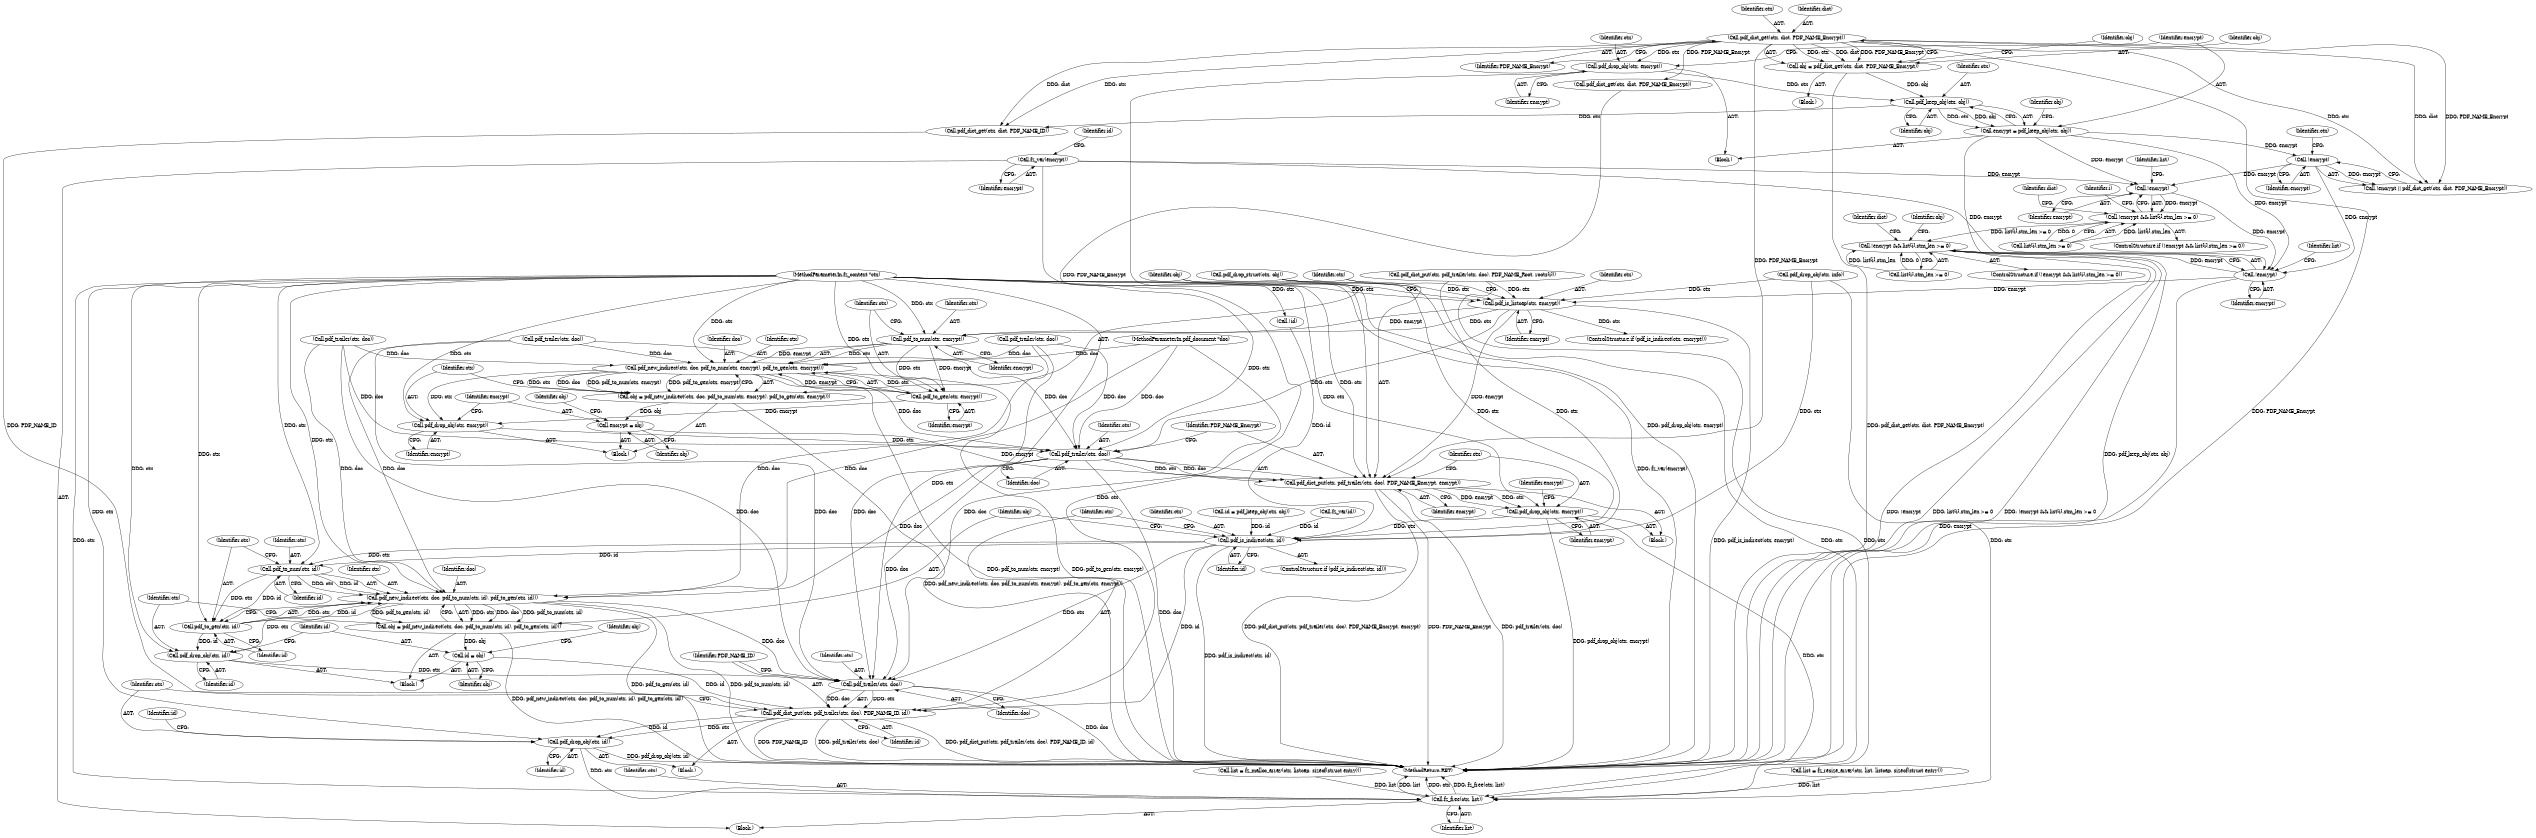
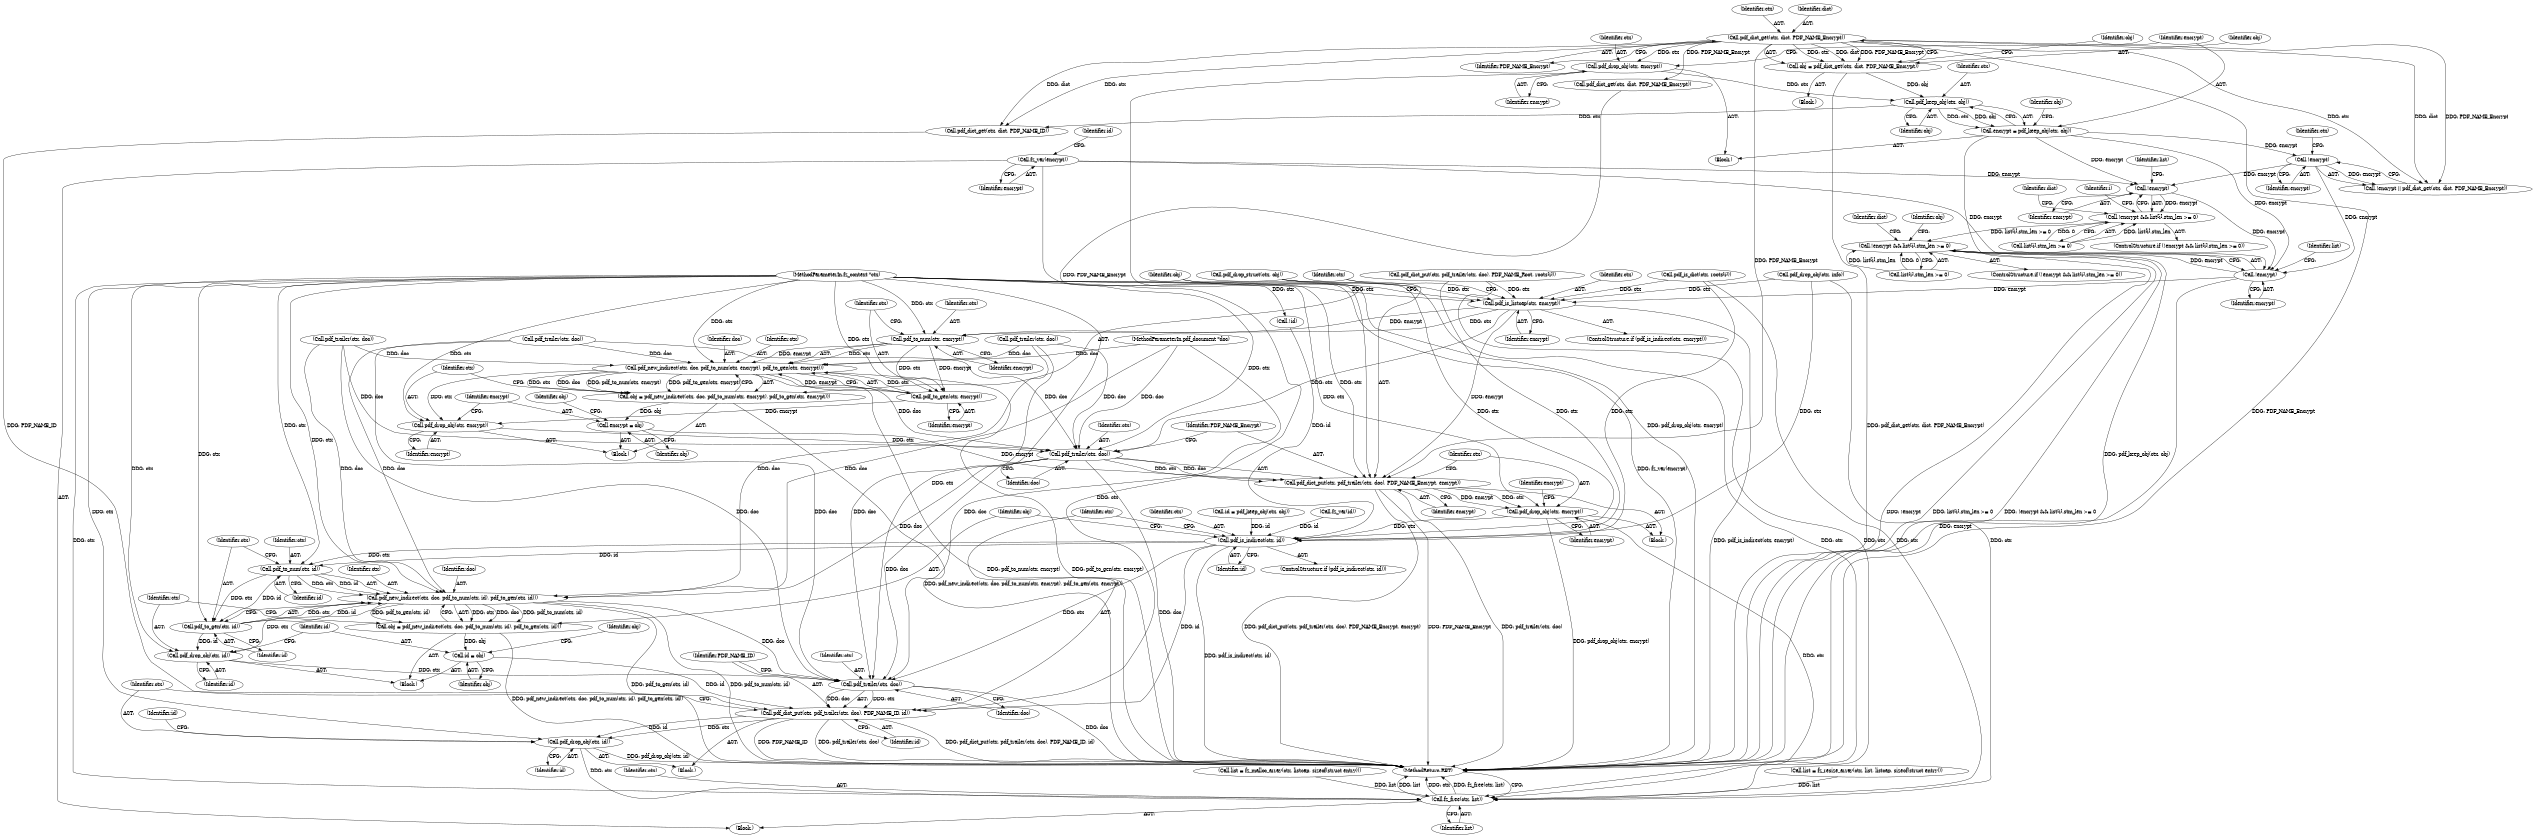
none -> (1696, 275)
(1609, 322) -> (1609, 322)
none -> (1499, 778)
